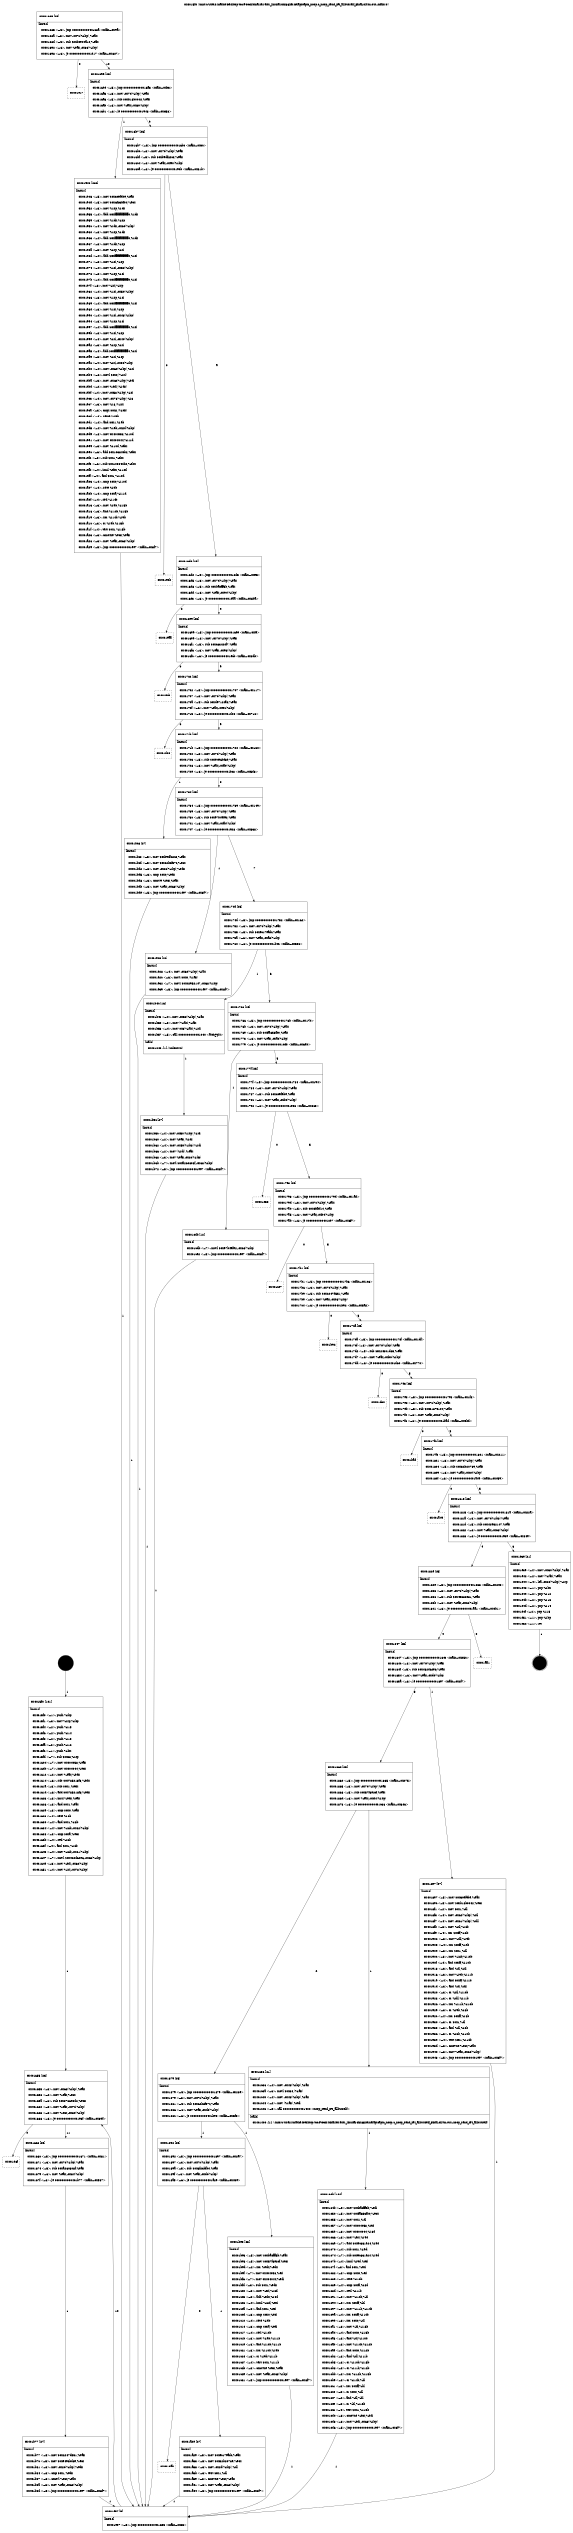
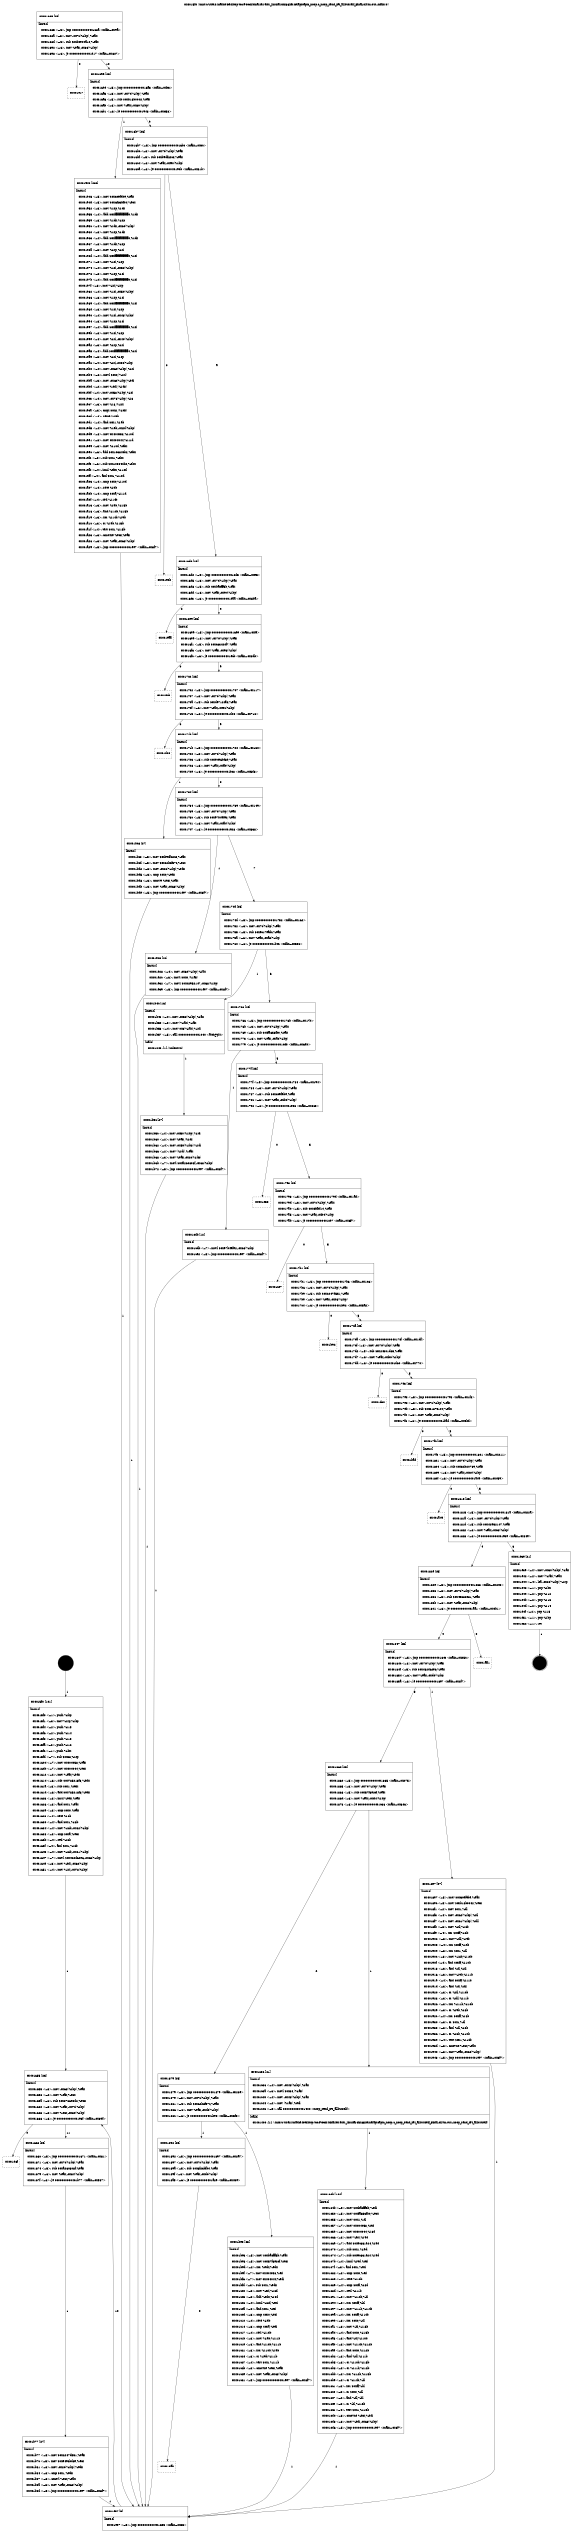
(222, 2467) -> none
